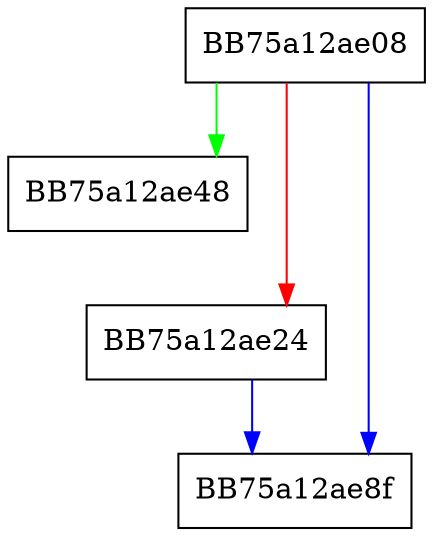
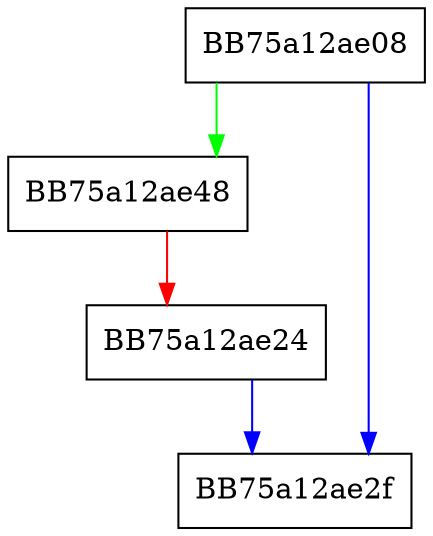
(287, 184) -> (167, 258)
(295, 491) -> (295, 491)
